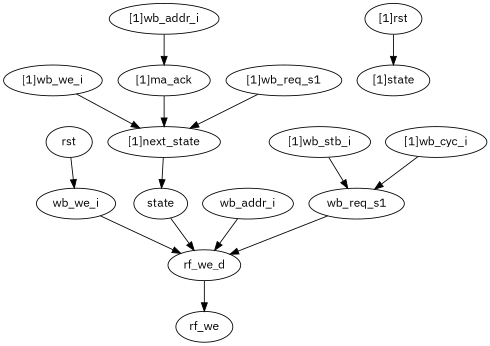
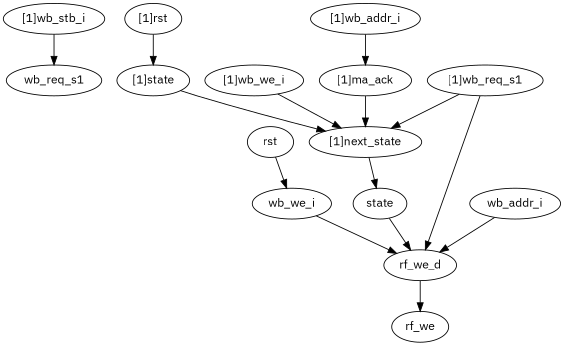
none -> (249, 111)
(436, 142) -> none
(283, 234) -> (454, 169)
